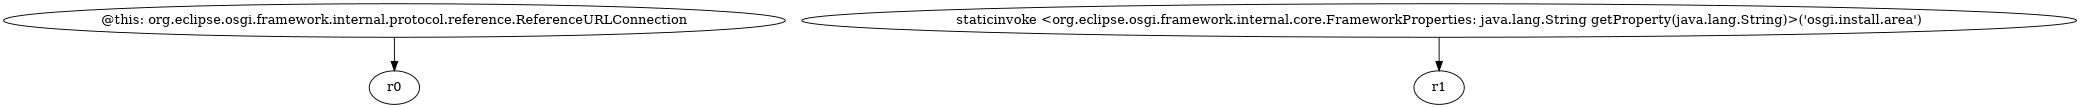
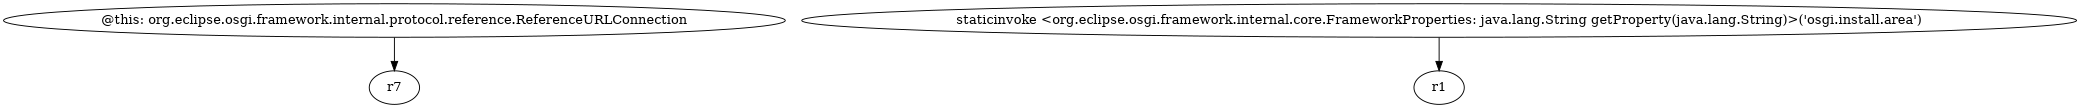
(394, 88) -> (394, 88)
